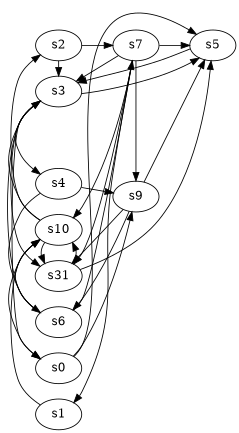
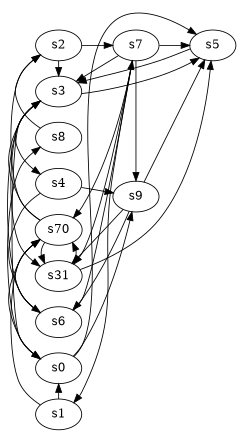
none -> (59, 138)
(59, 230) -> (59, 230)
none -> (59, 396)
